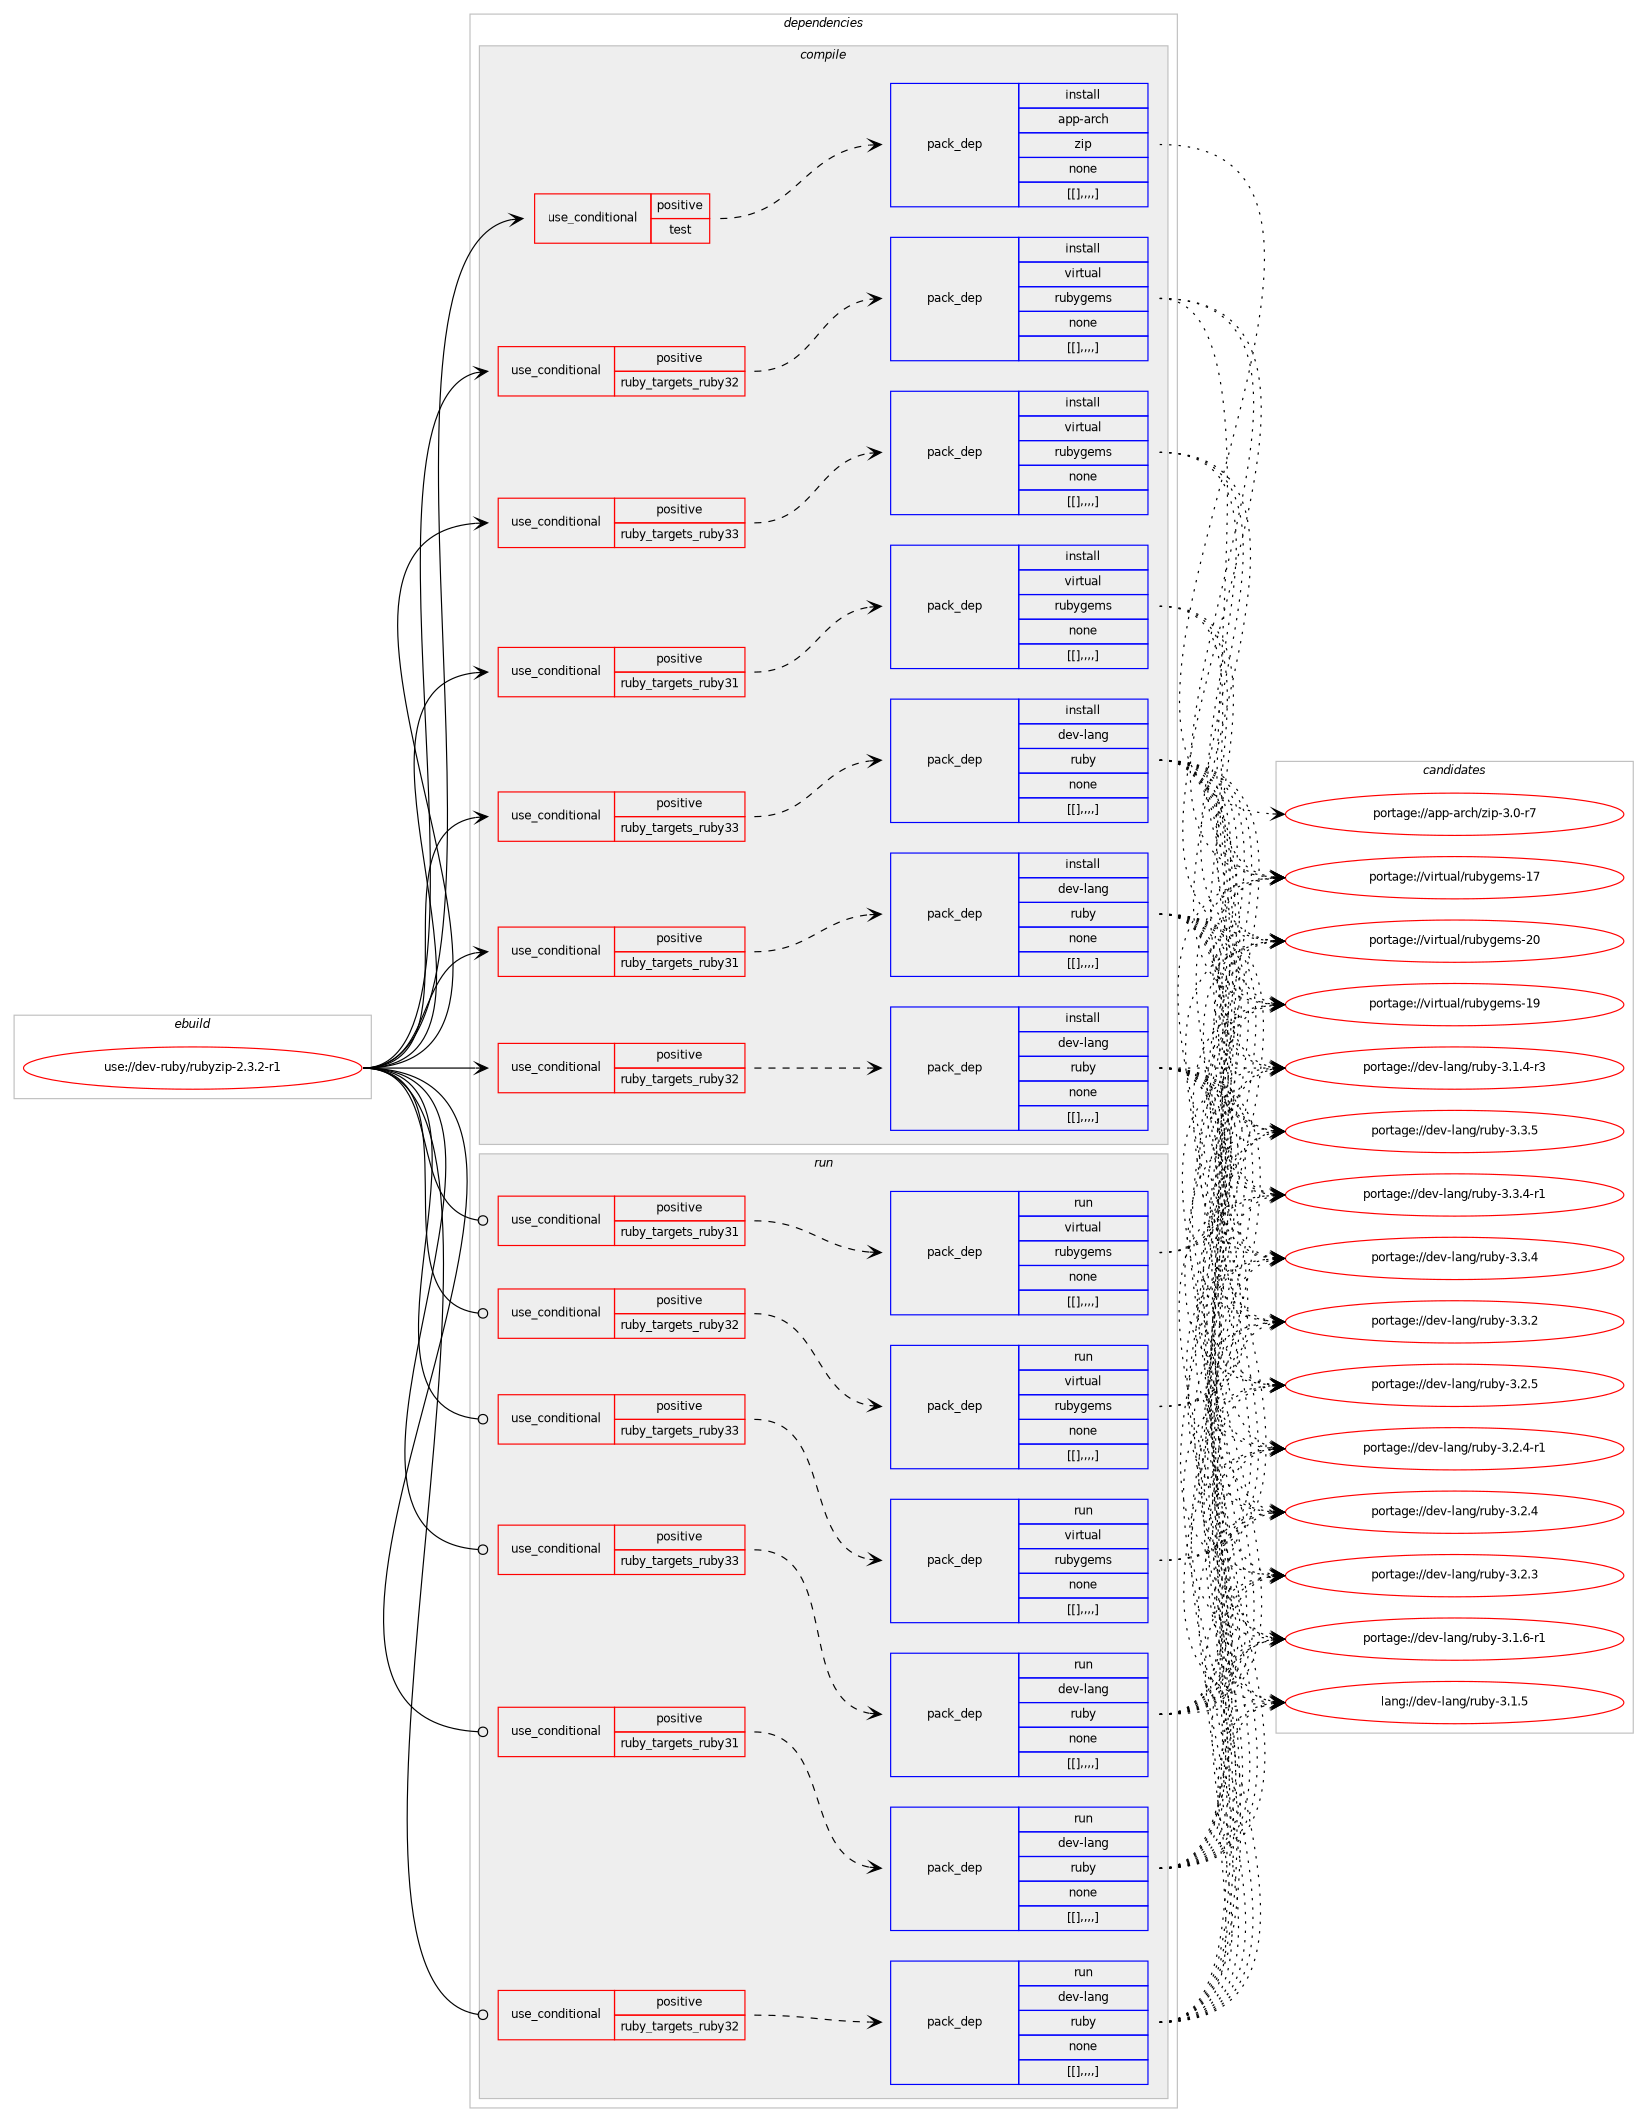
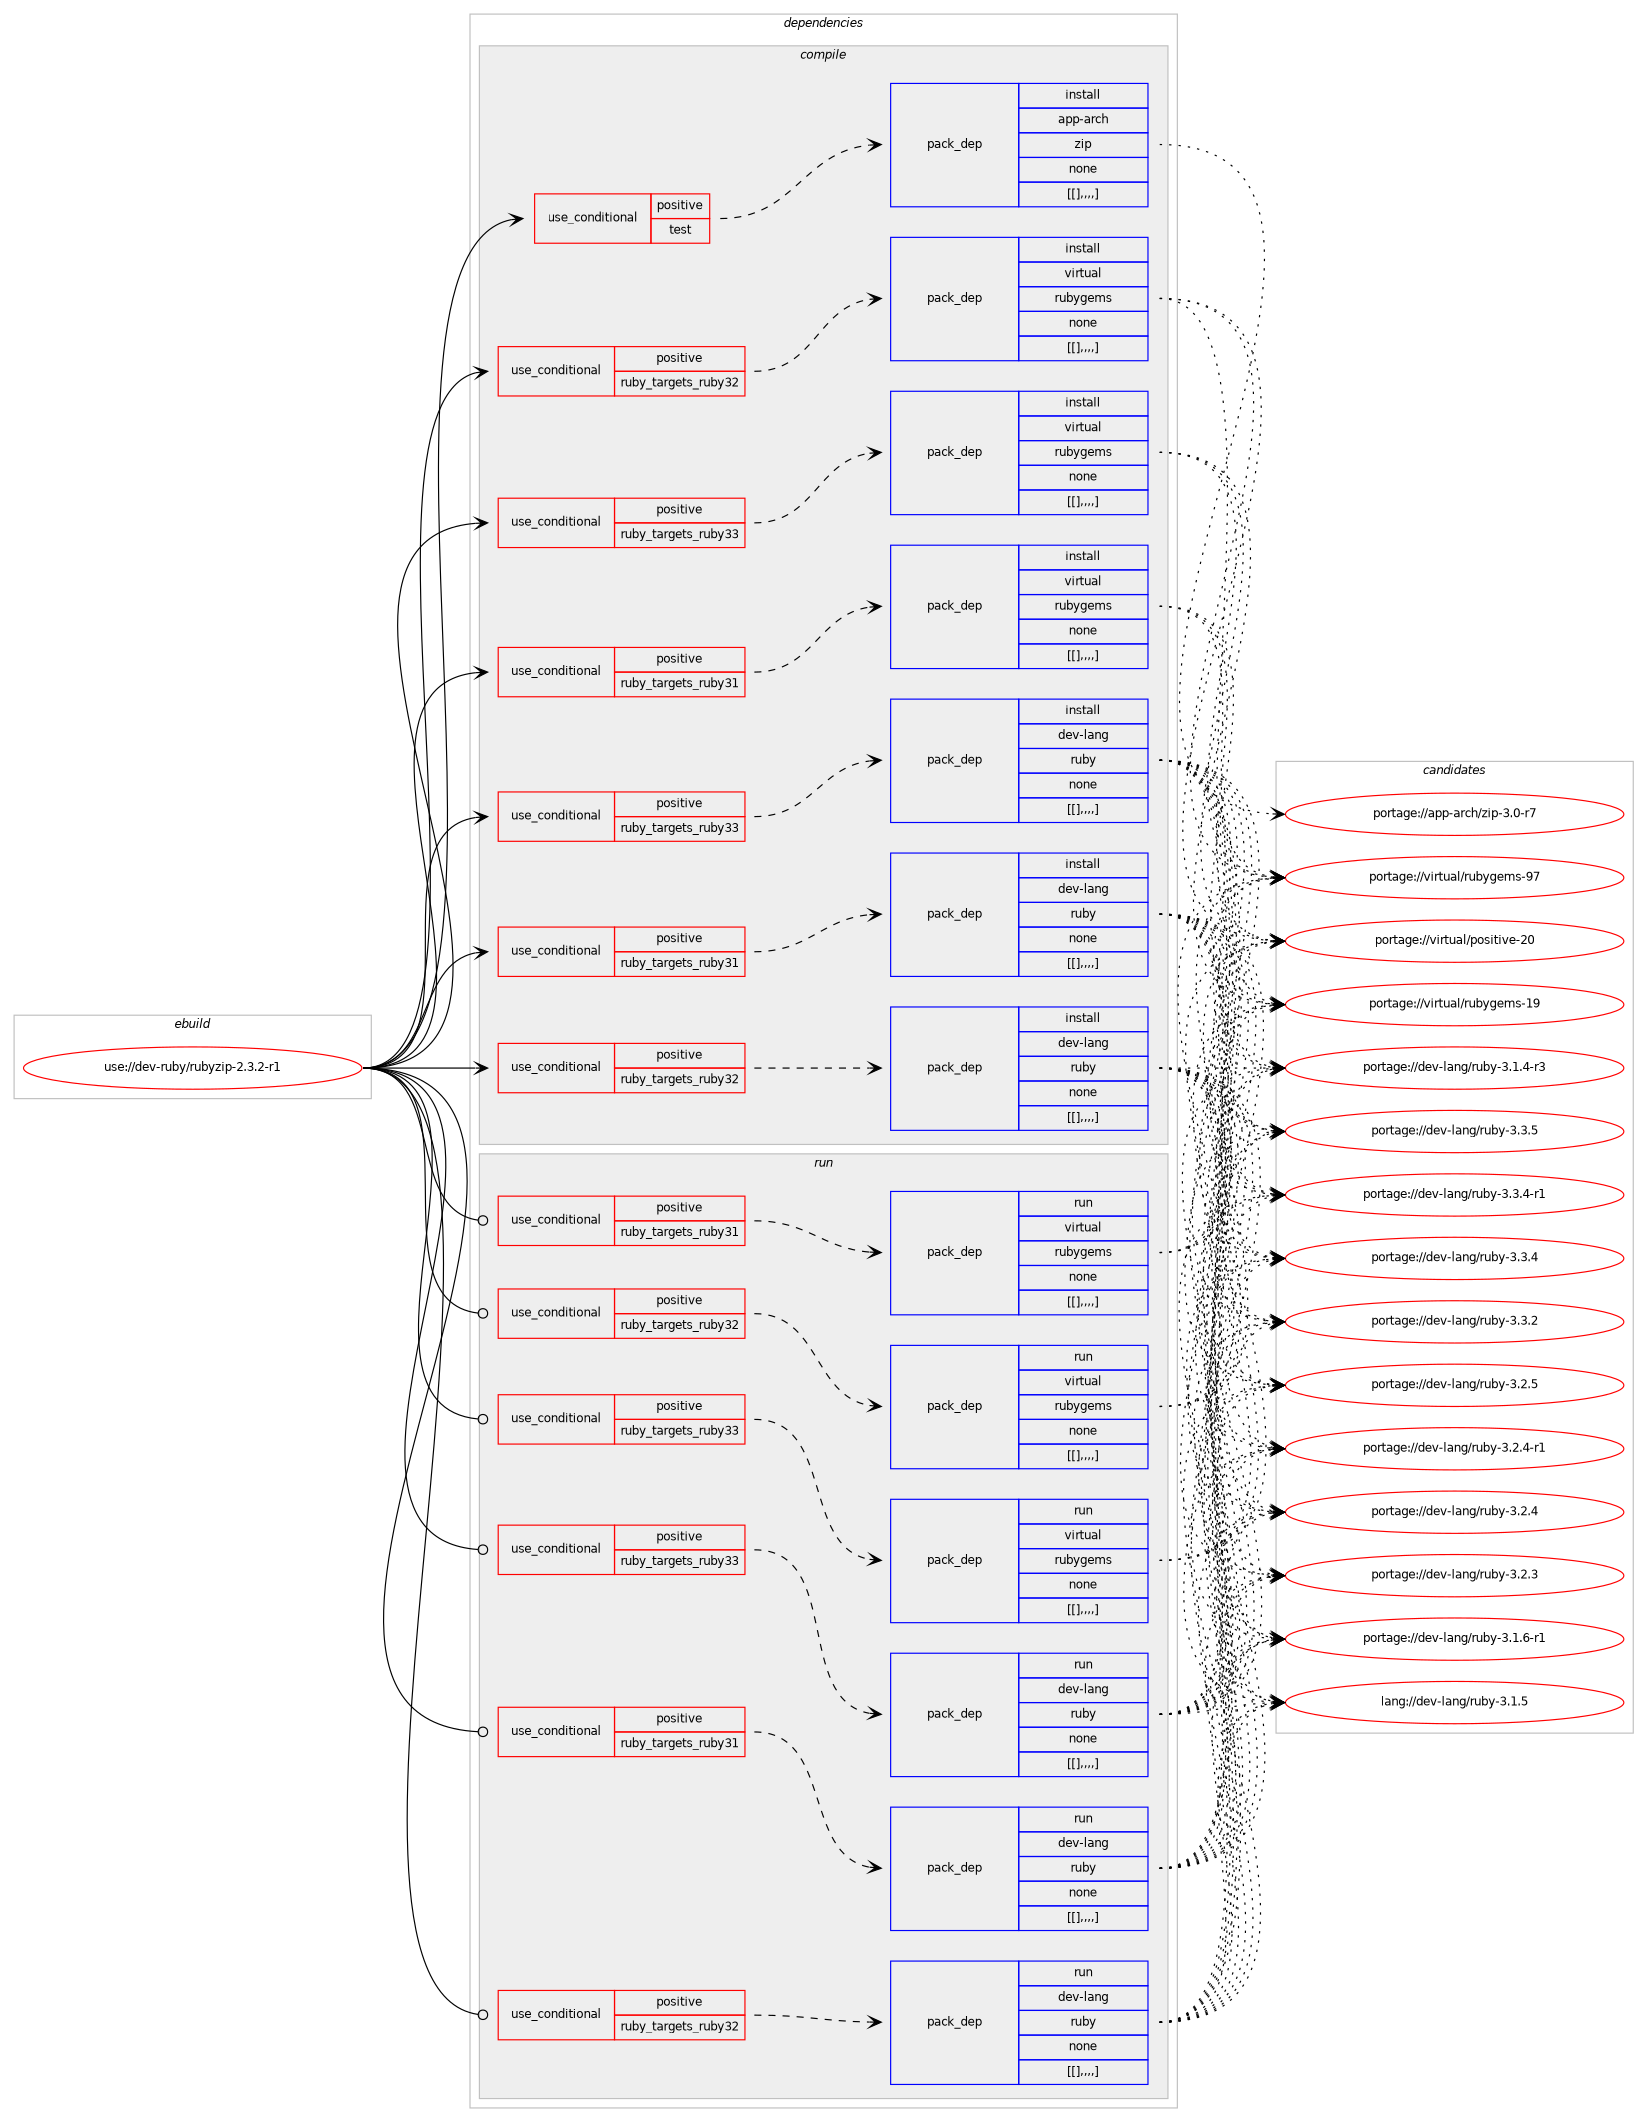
(1455, 878) -> (1455, 878)
(1455, 941) -> (1455, 941)
